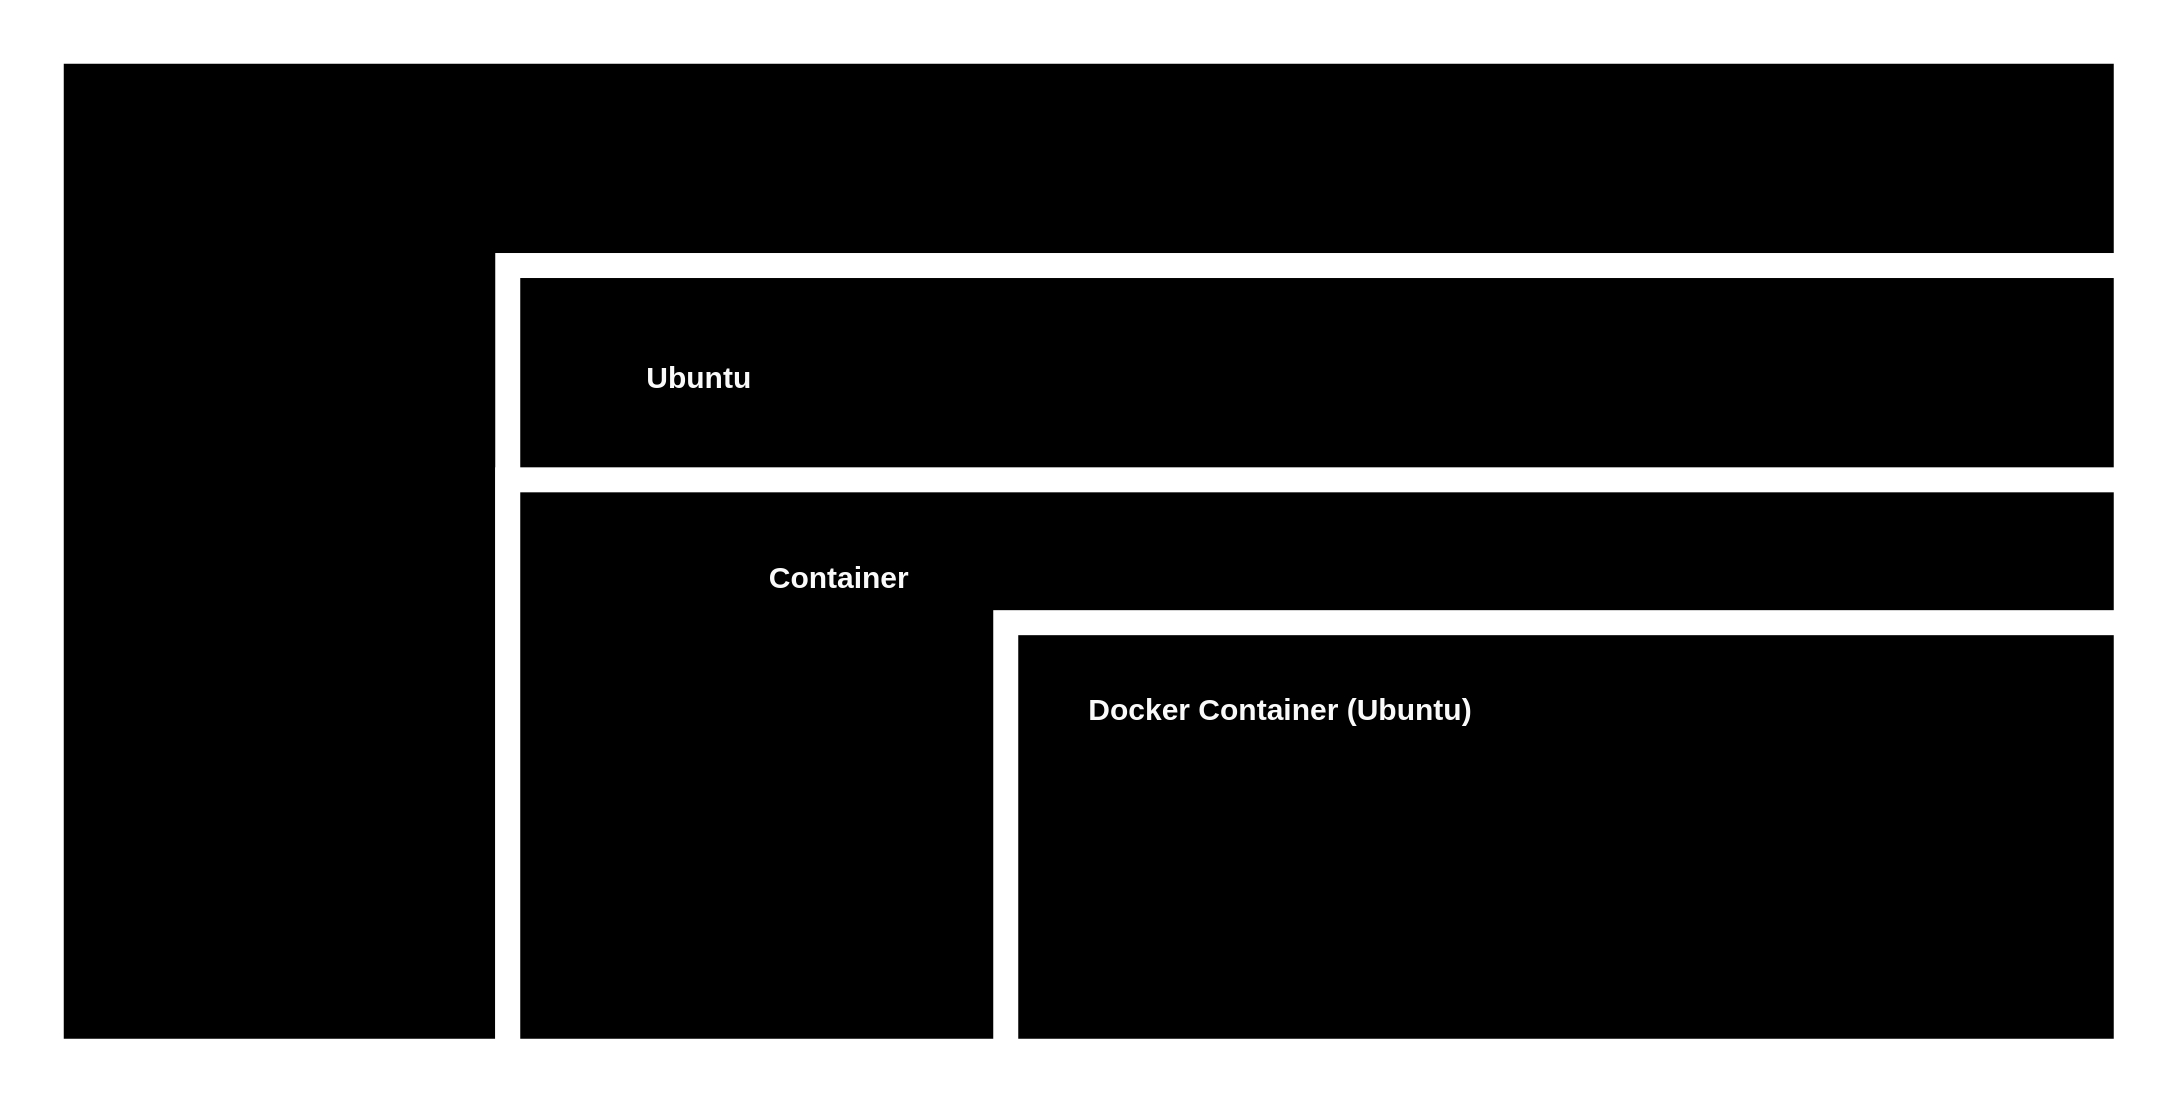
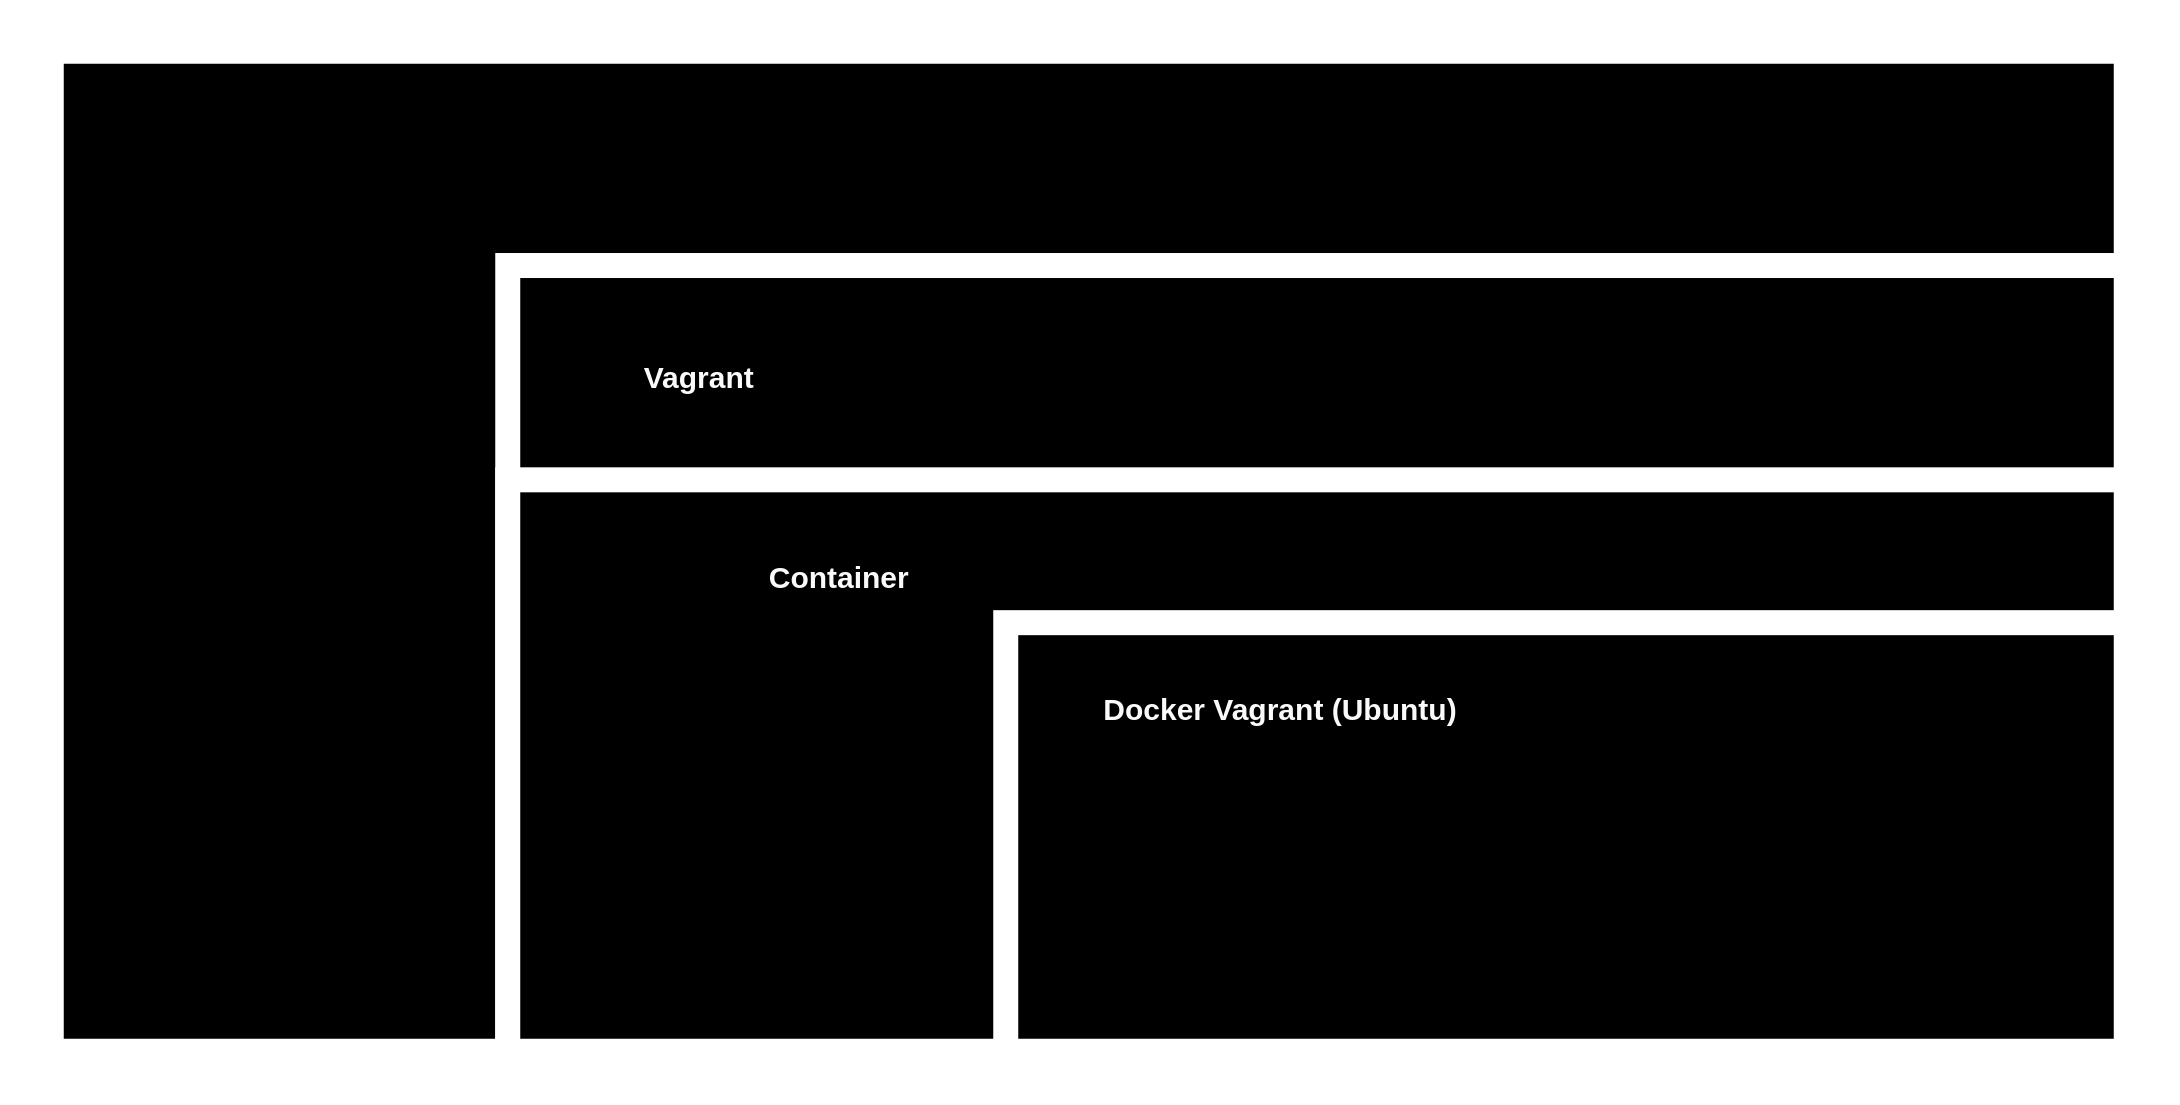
(700, 379) -> (700, 379)
(1281, 711) -> (1281, 711)
